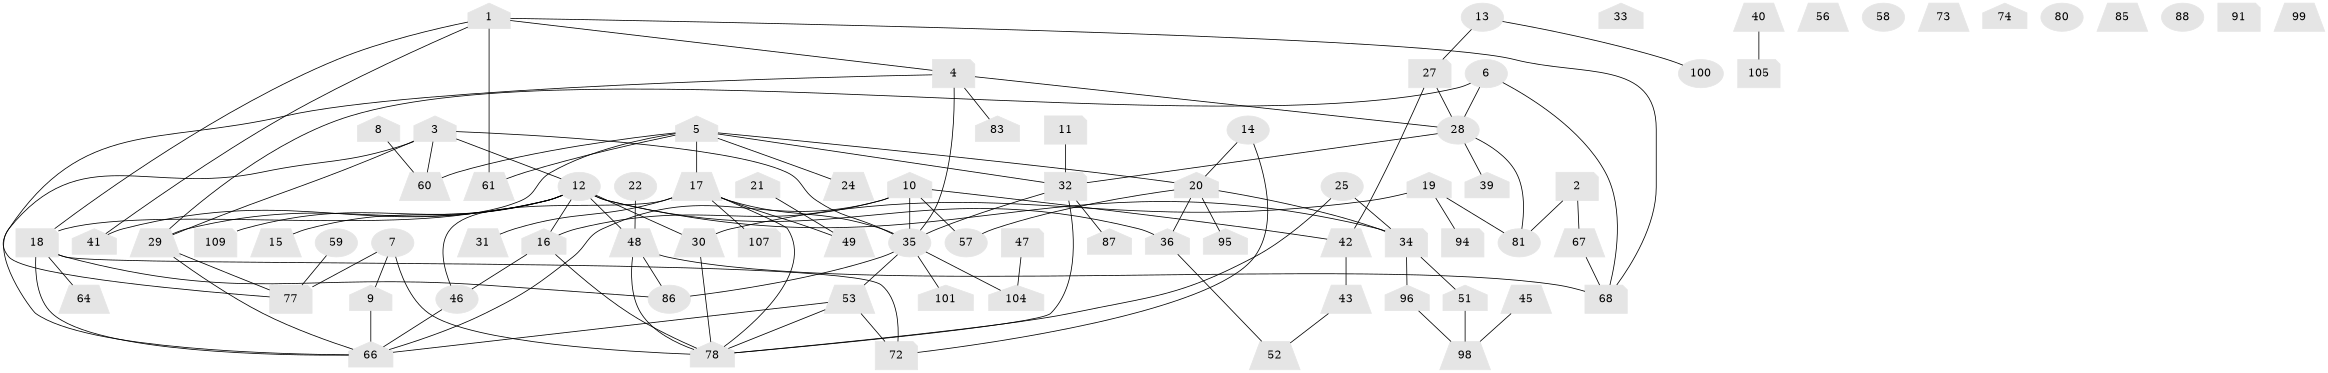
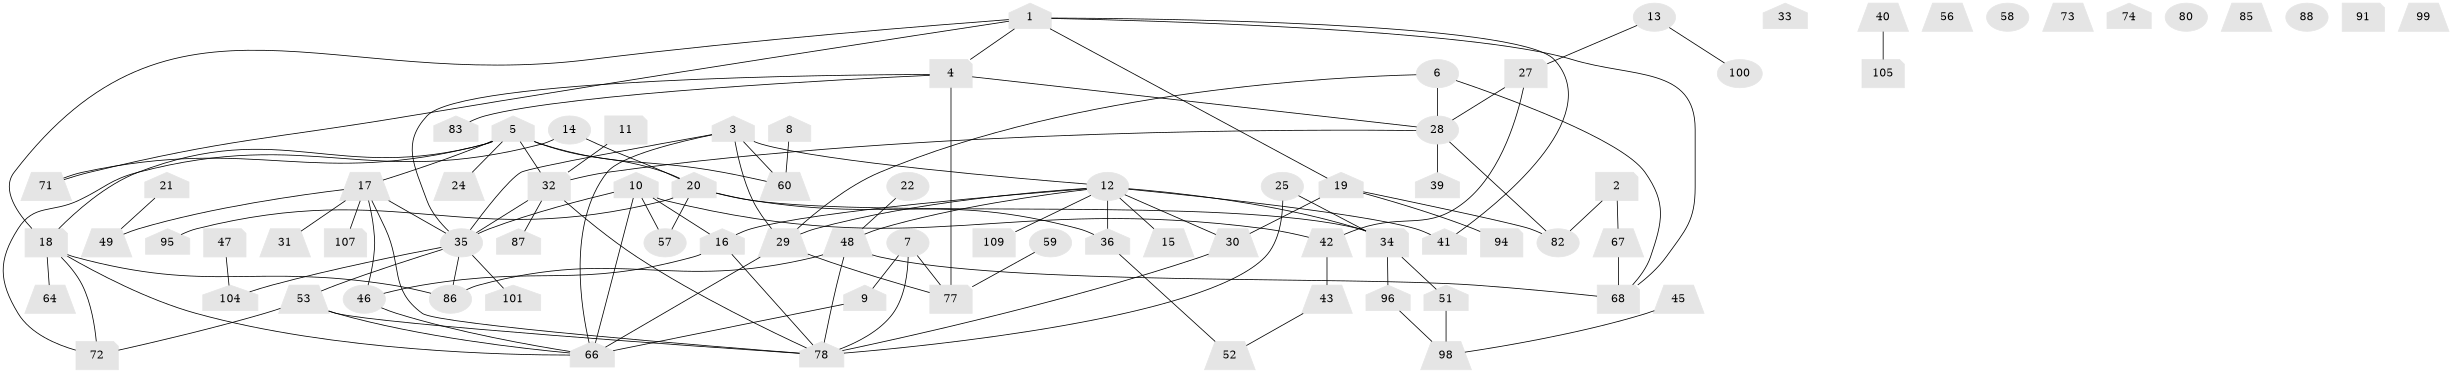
none -> (1196, 107)
(489, 186) -> (46, 186)
(1519, 243) -> (1558, 243)
